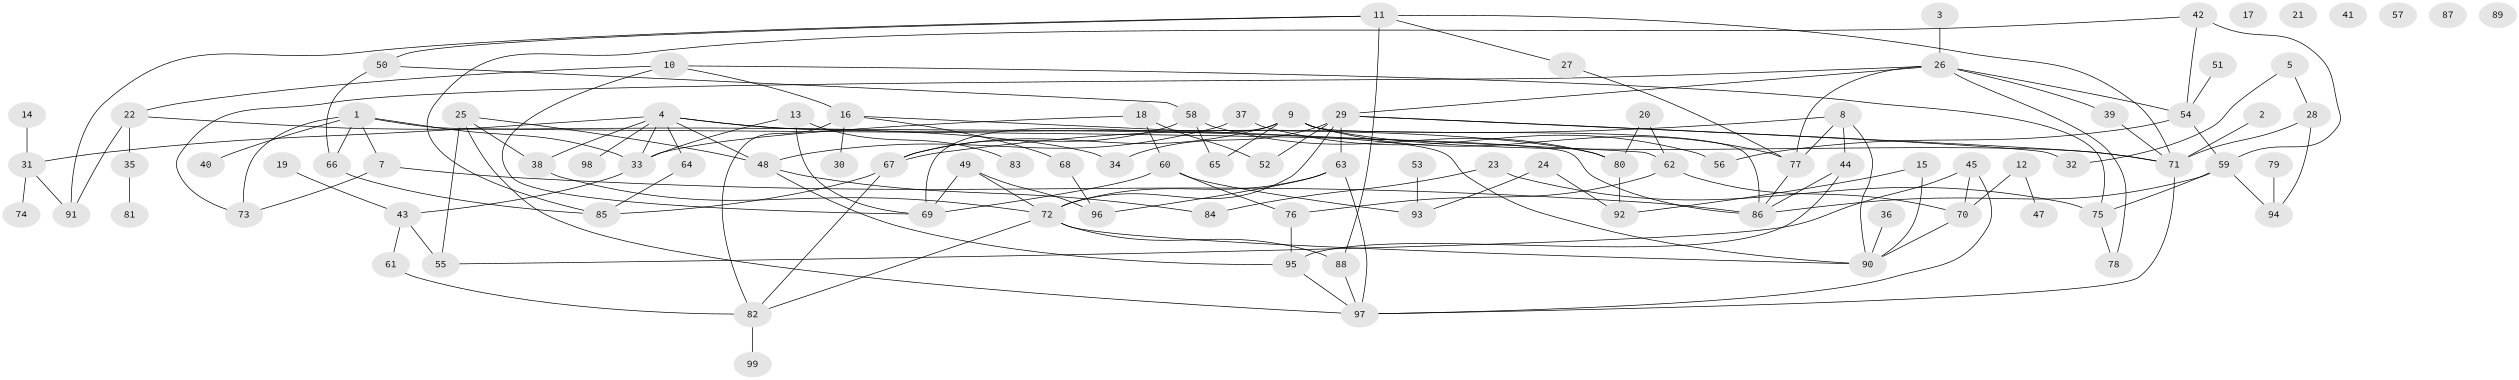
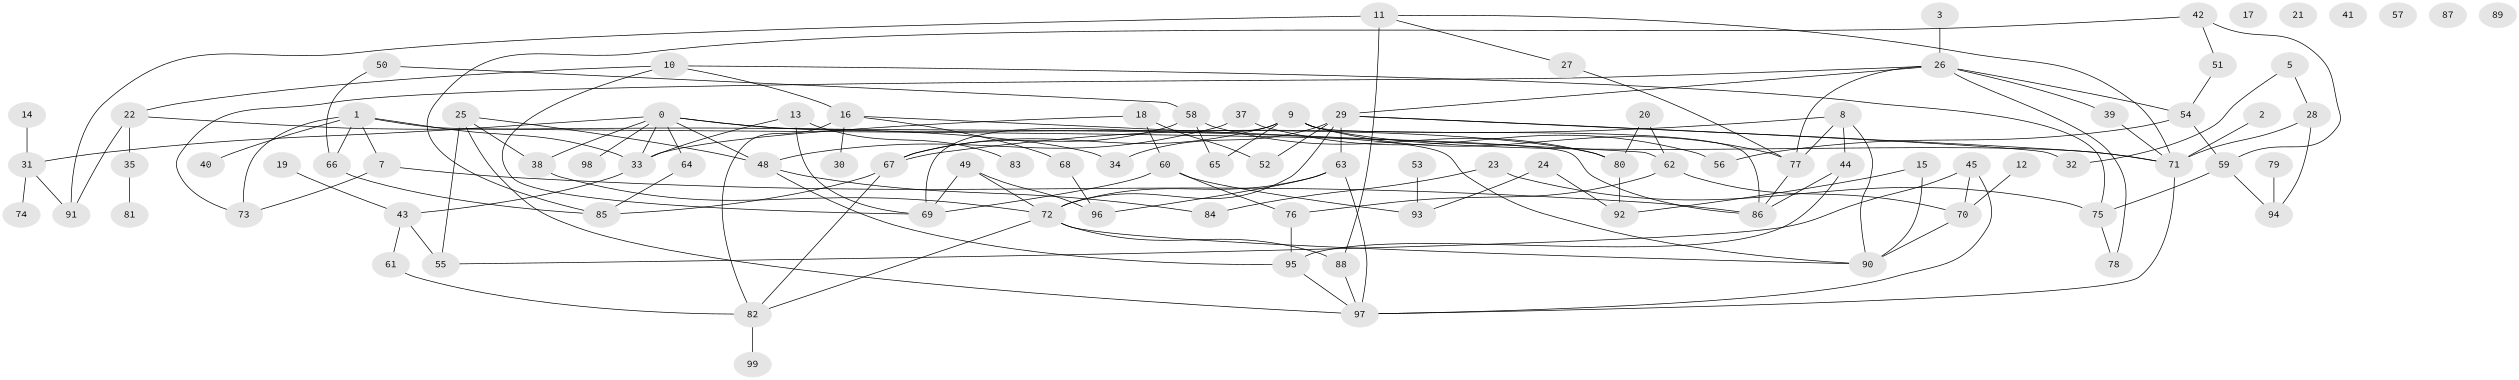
(878, 27) -> none
(2191, 65) -> (2208, 40)
(662, 115) -> (662, 115)
(1994, 198) -> none
(1886, 215) -> none
(2039, 215) -> none
